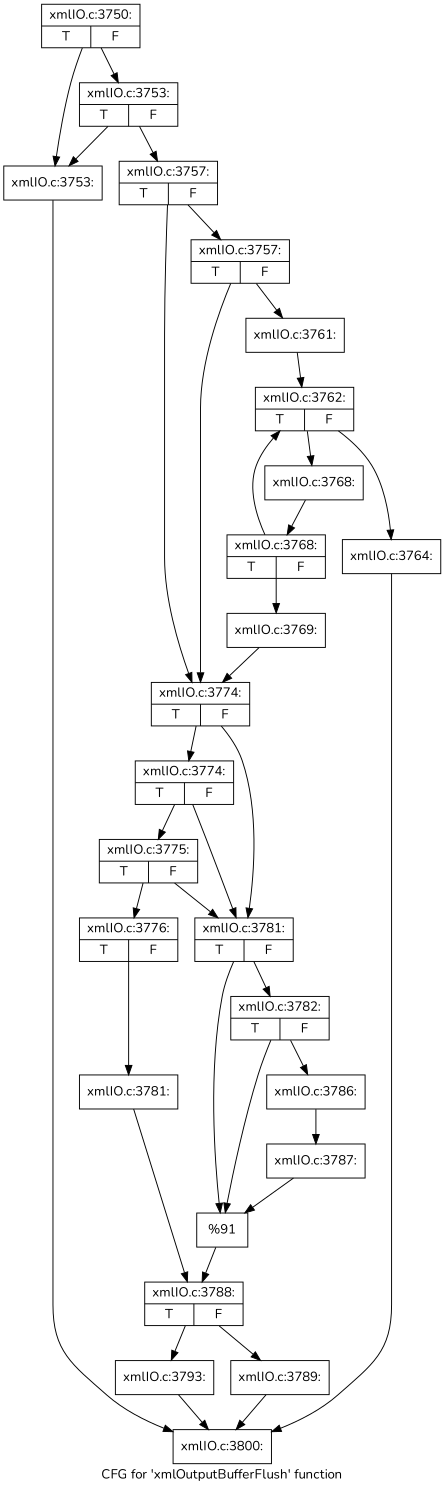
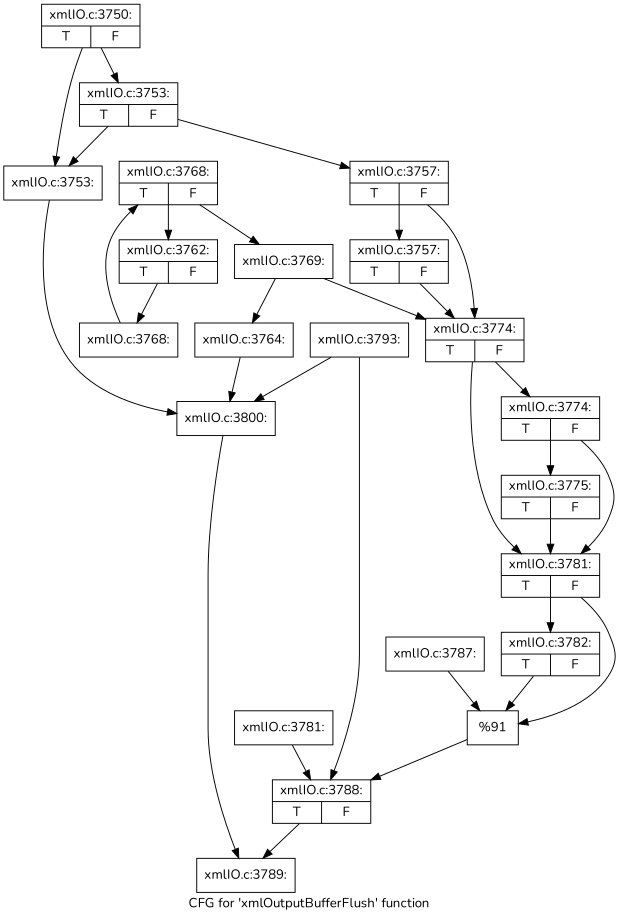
(295, 335) -> none
(376, 474) -> (266, 297)
(129, 940) -> none
(316, 1092) -> none
(180, 1339) -> (359, 566)
(254, 1409) -> (208, 644)
